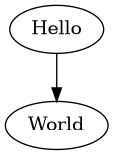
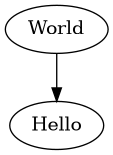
(57, 71) -> (57, 71)
